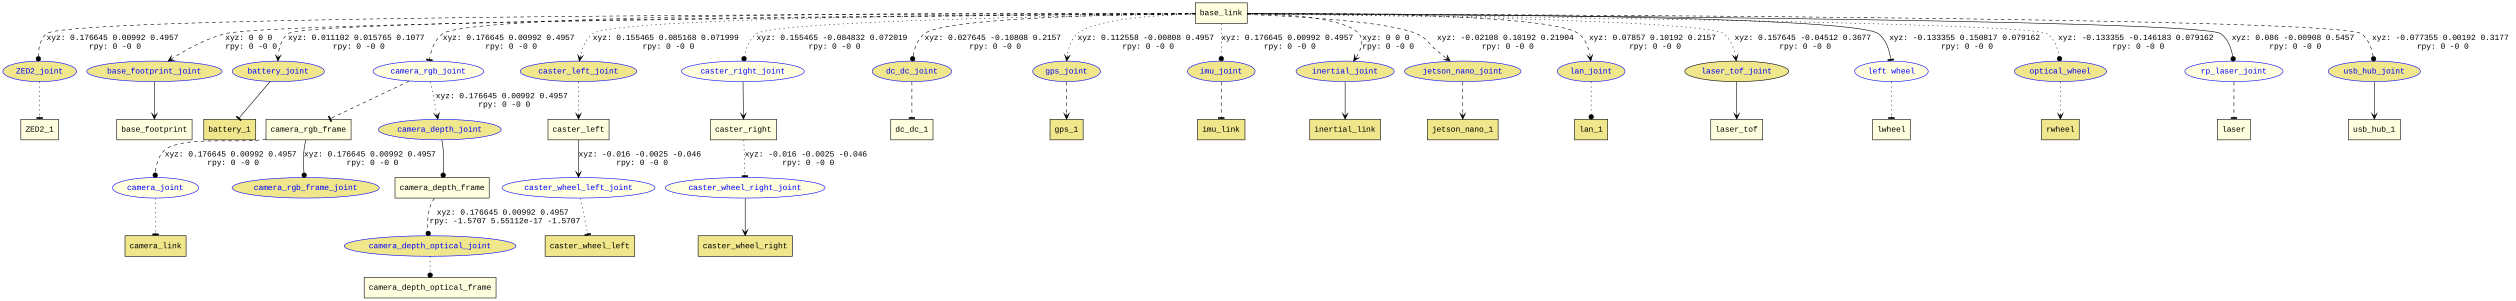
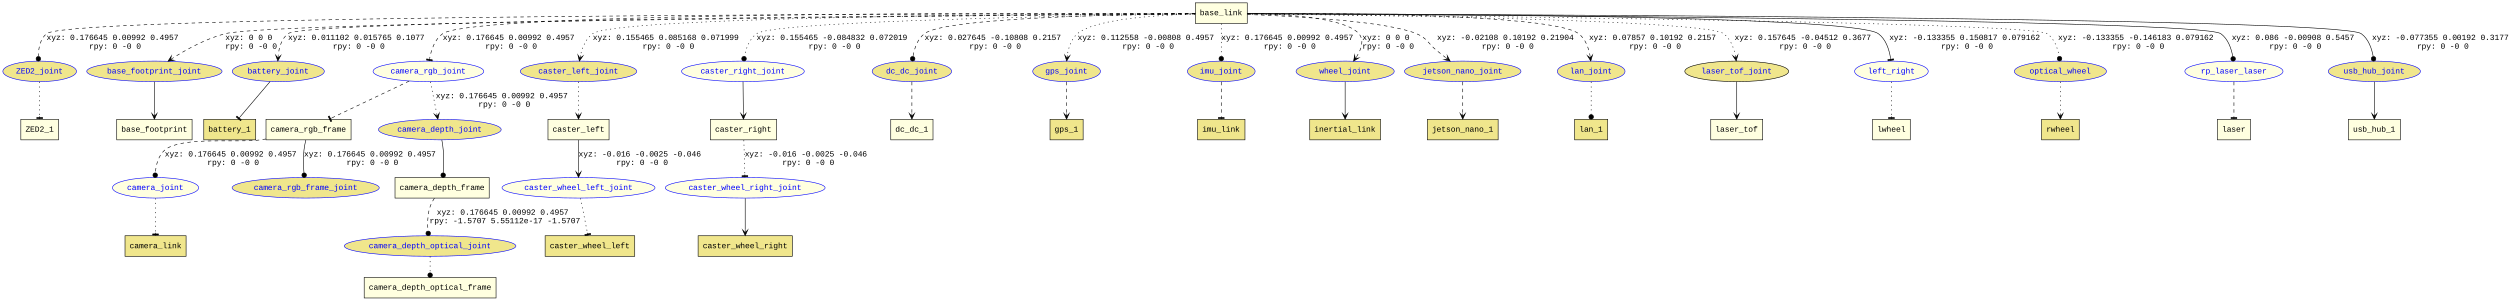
(2046, 20) -> (2046, 20)
(1345, 71) -> (1345, 71)
(1891, 71) -> (1891, 71)
(2234, 71) -> (2234, 71)
(912, 98) -> (912, 98)
